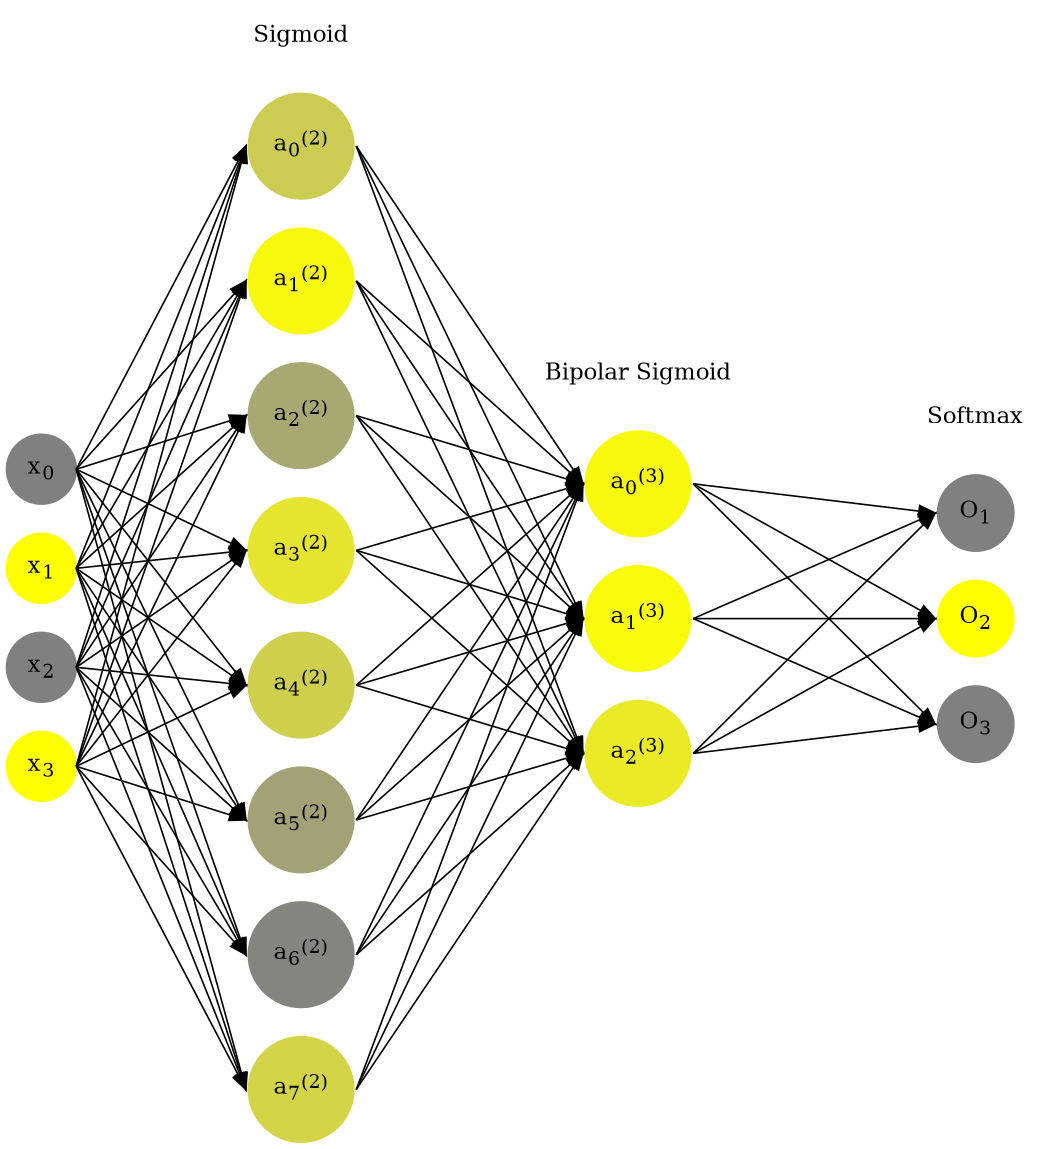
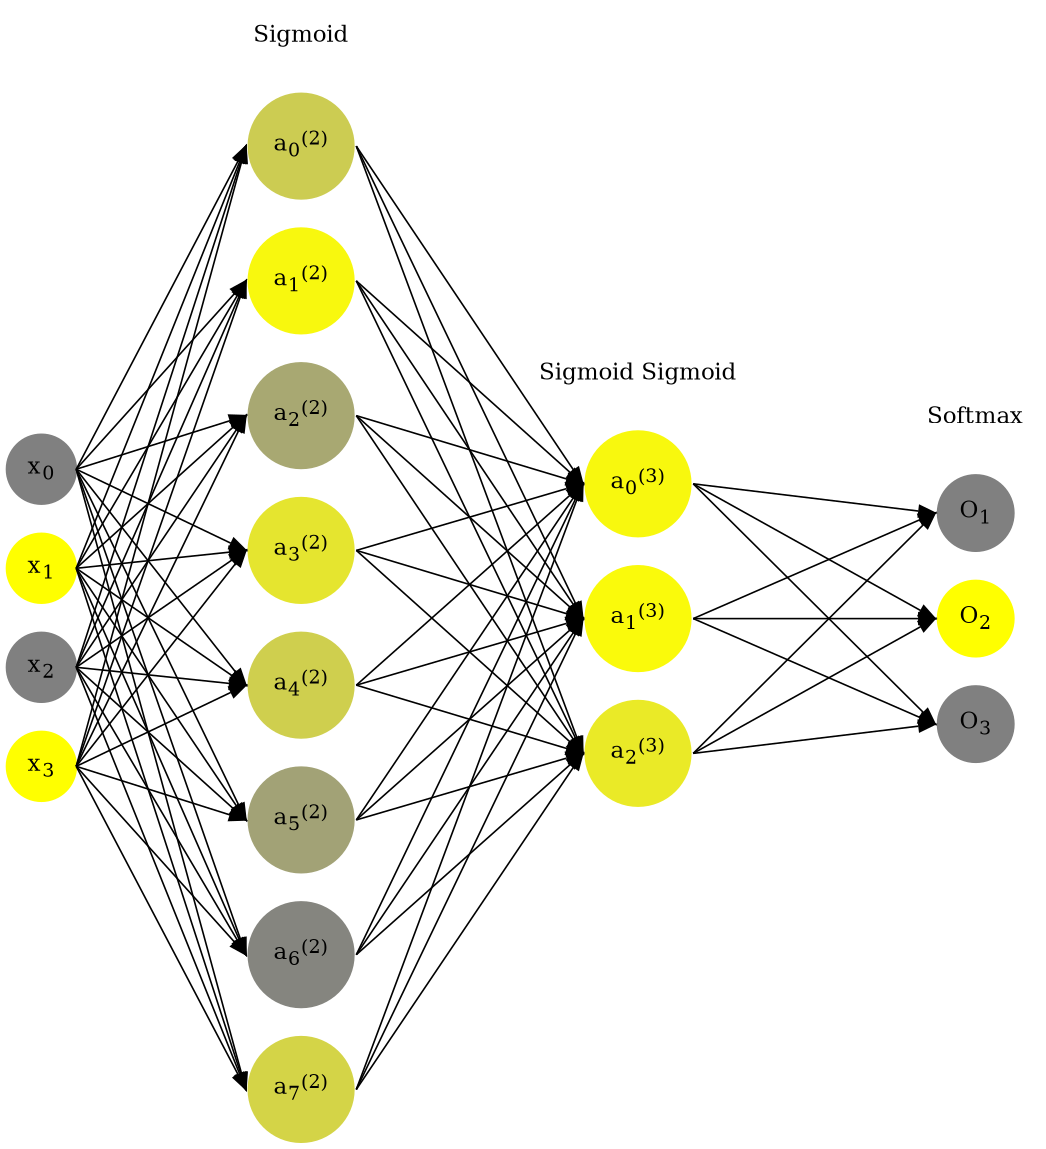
(638, 373) -> (638, 373)
